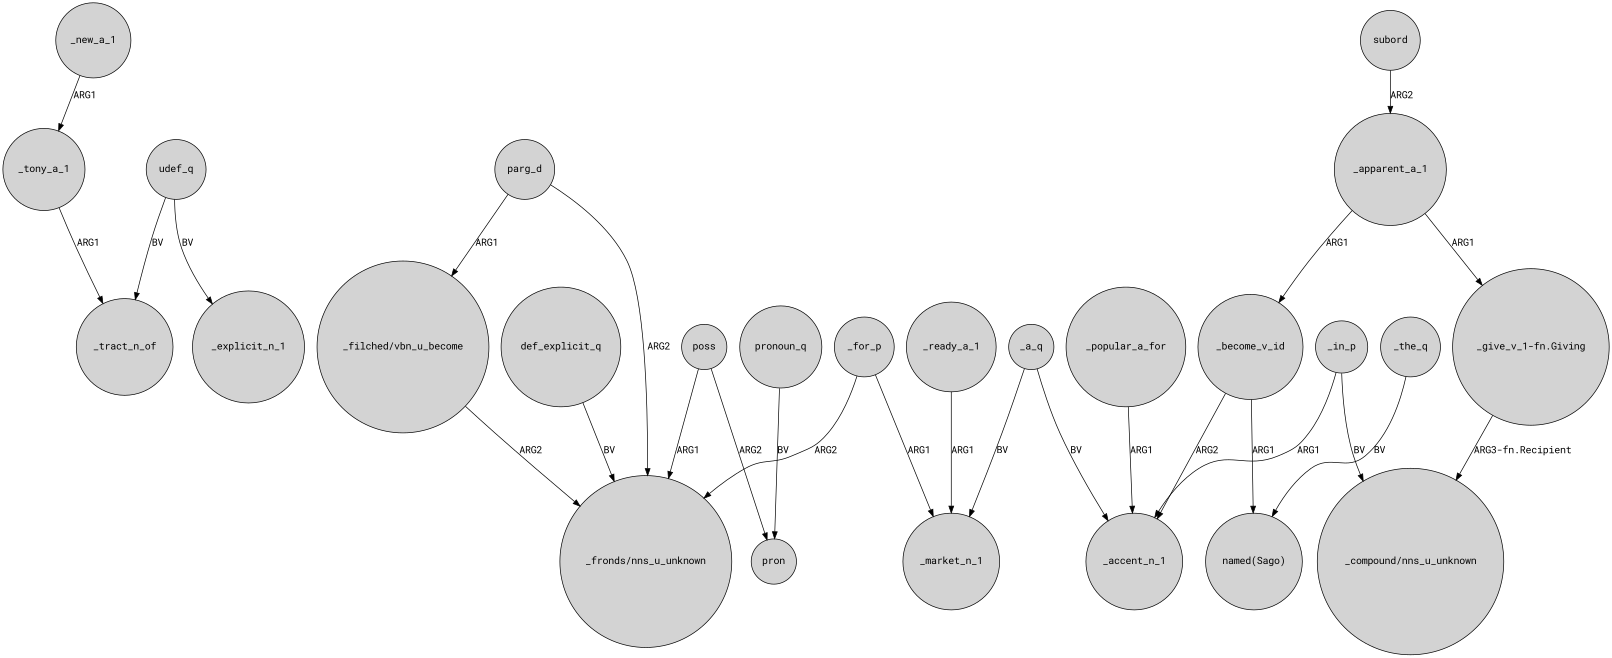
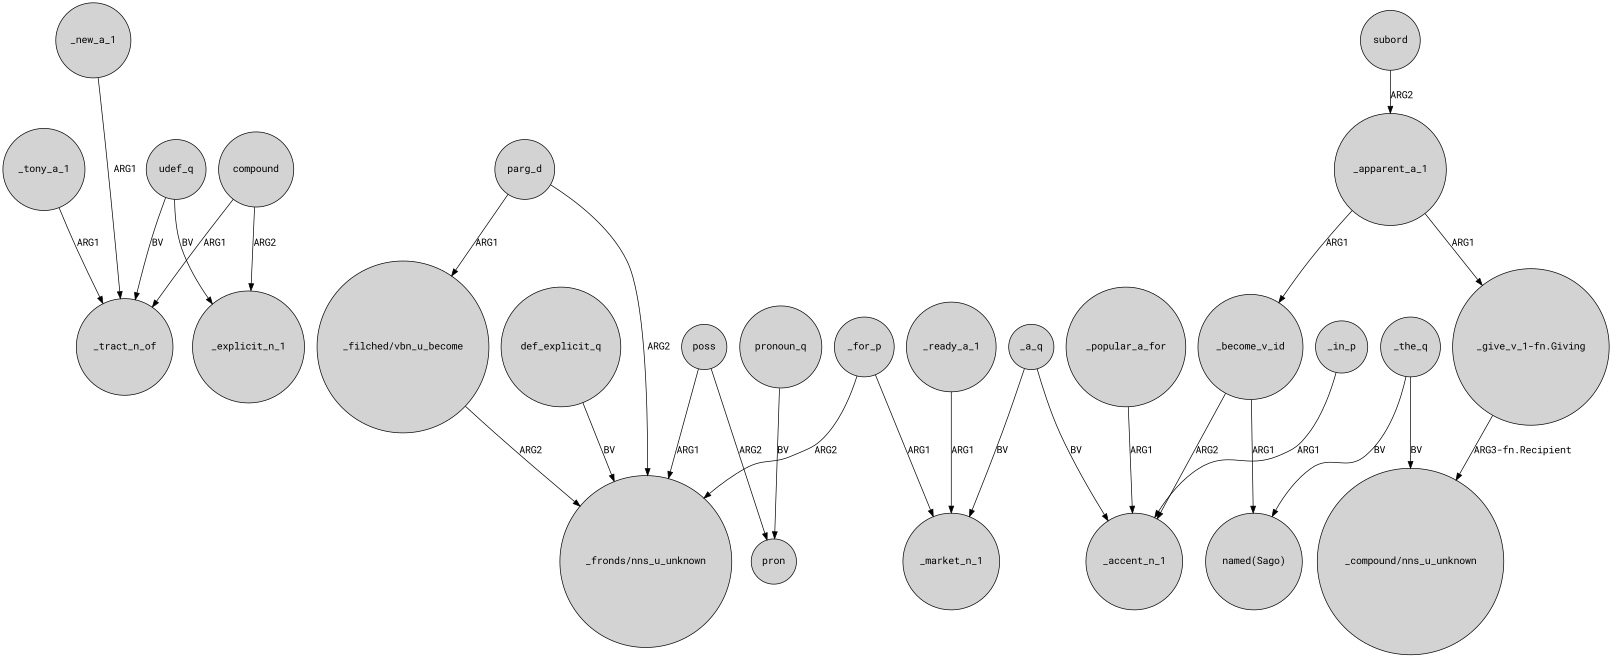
(71, 100) -> (110, 185)
none -> (256, 169)
(1346, 425) -> (1411, 419)
